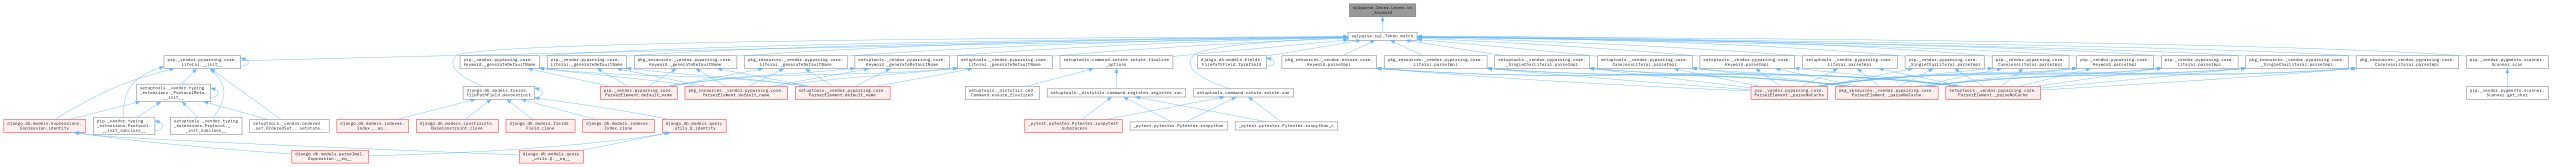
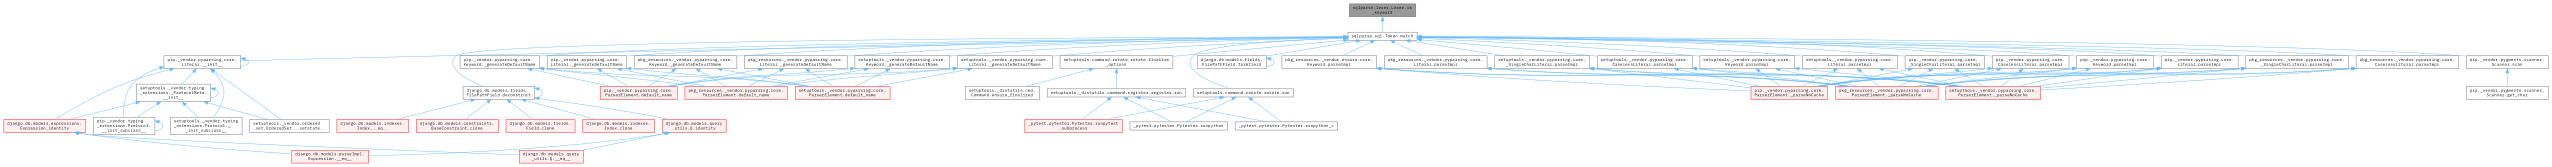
(1621, 80) -> none
